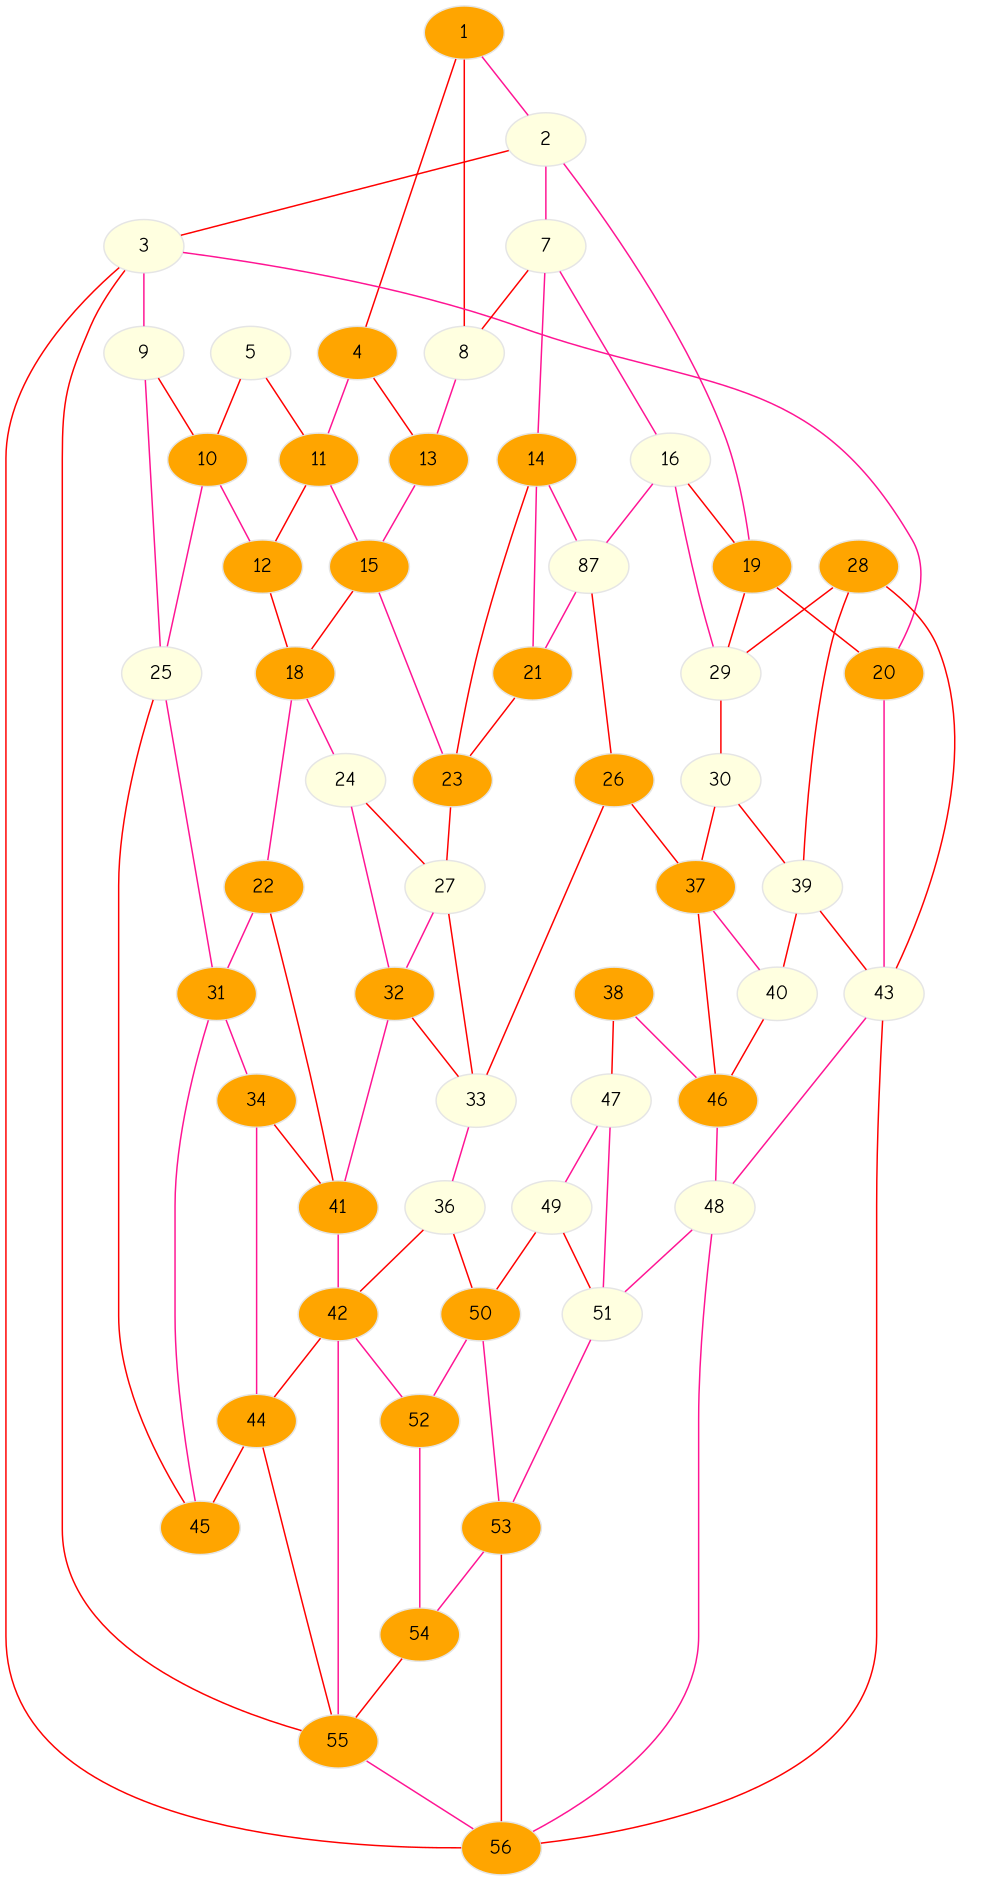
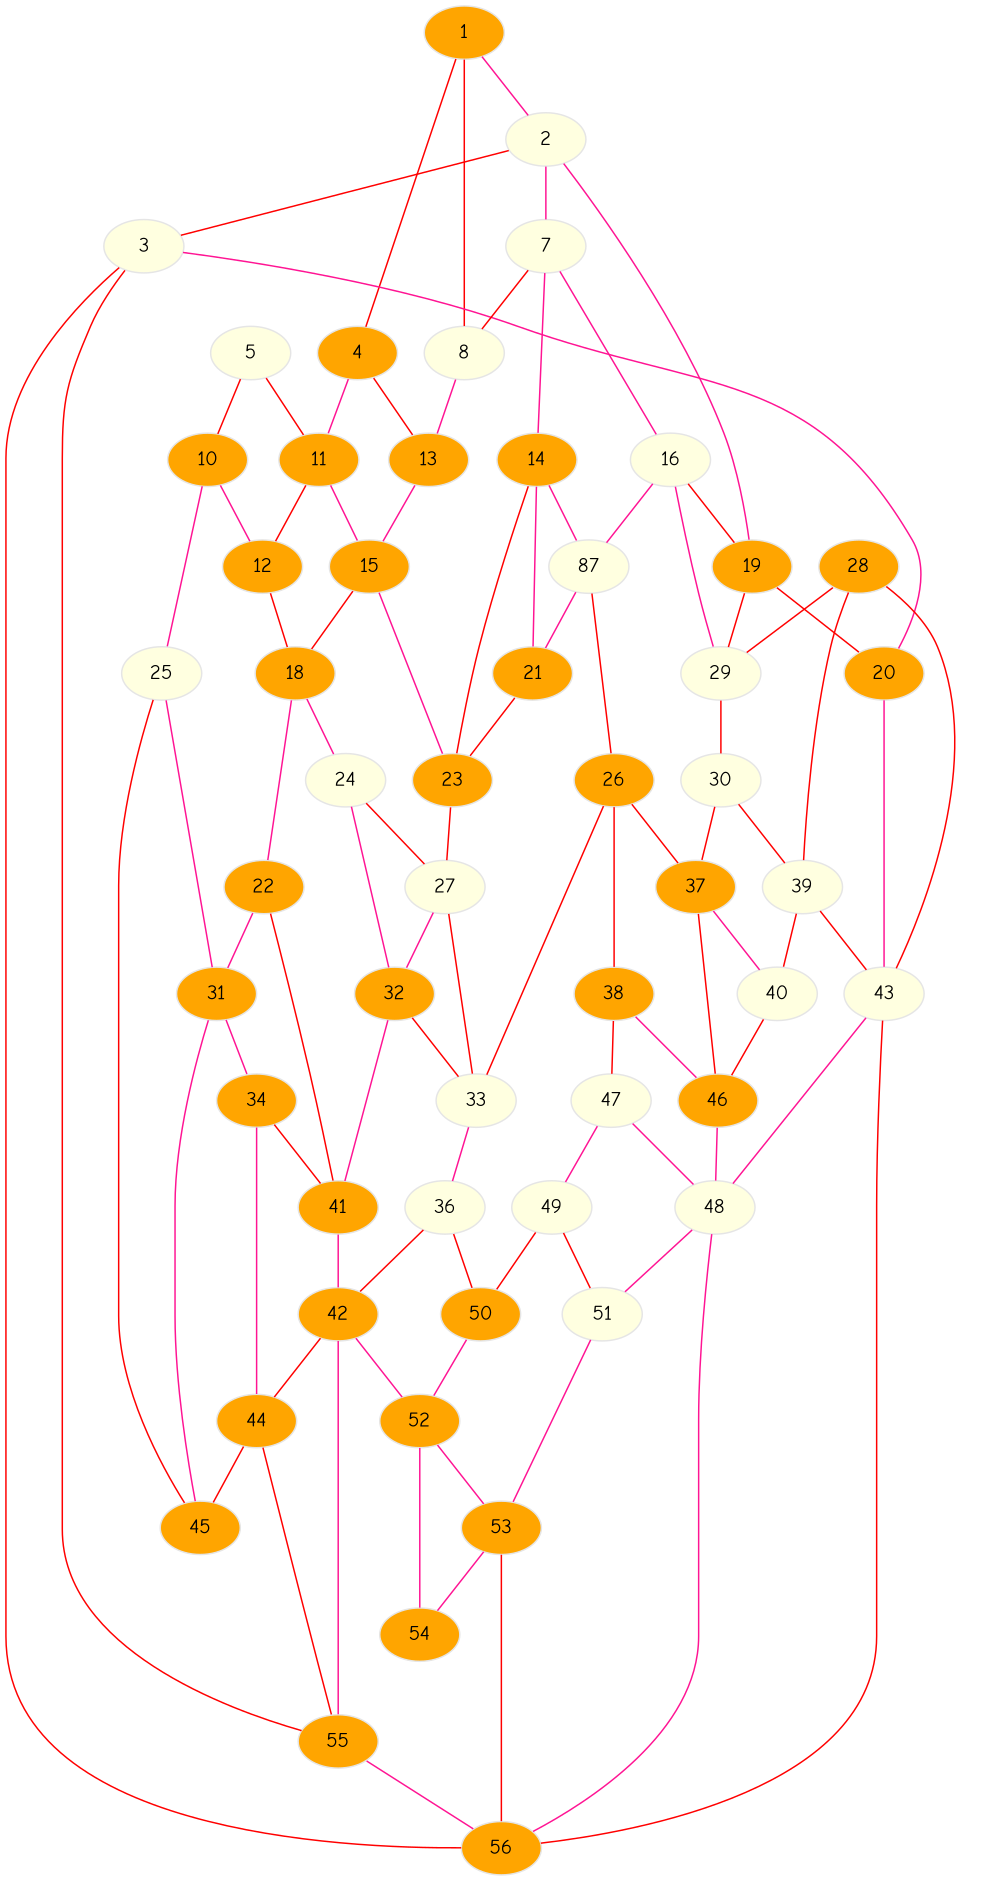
(144, 353) -> none
none -> (614, 887)
(607, 1207) -> (663, 1154)
(491, 1421) -> (461, 1474)
(379, 1688) -> none
